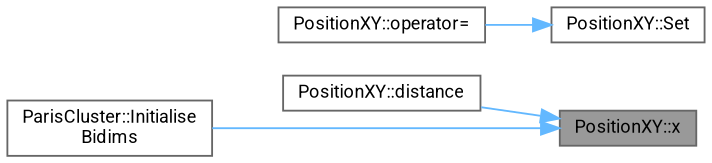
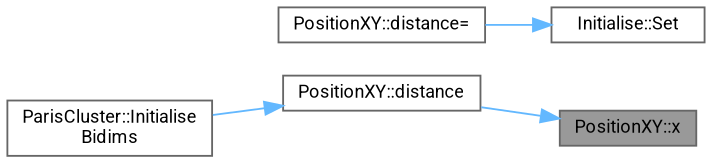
(382, 25) -> (382, 25)
(628, 25) -> (628, 25)
(377, 128) -> (239, 112)
